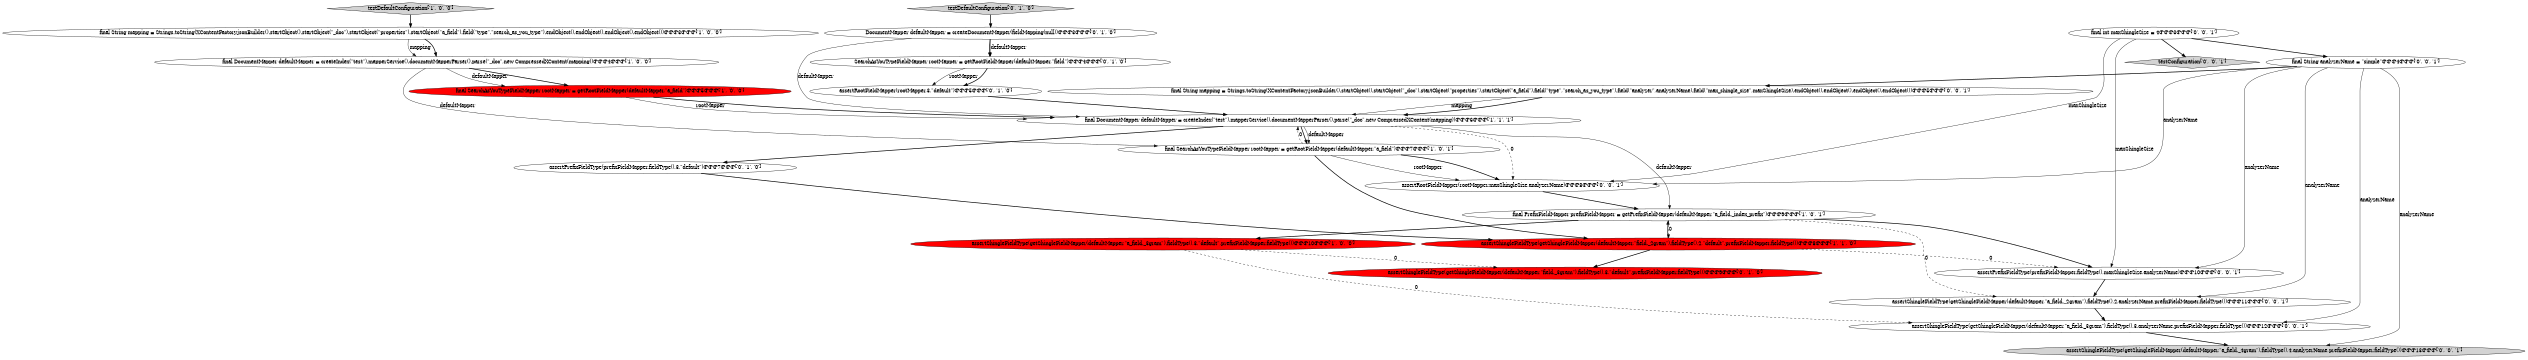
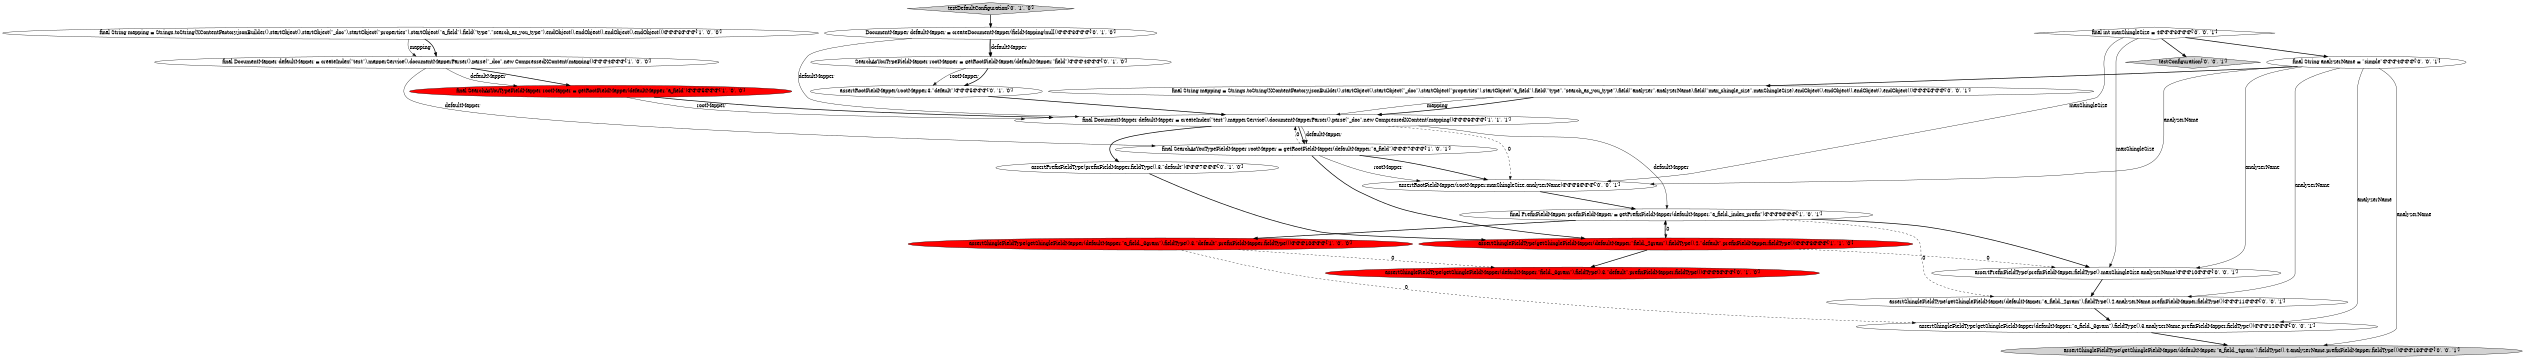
(411, 9) -> none
(2154, 33) -> (2154, 33)
